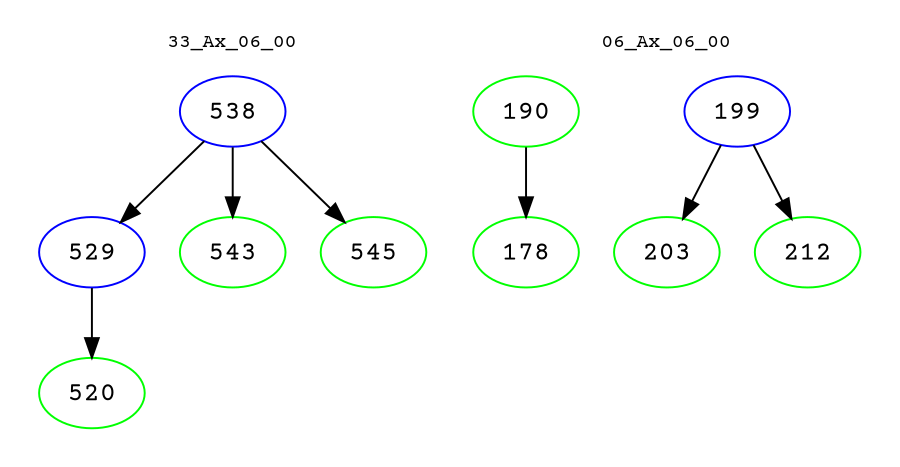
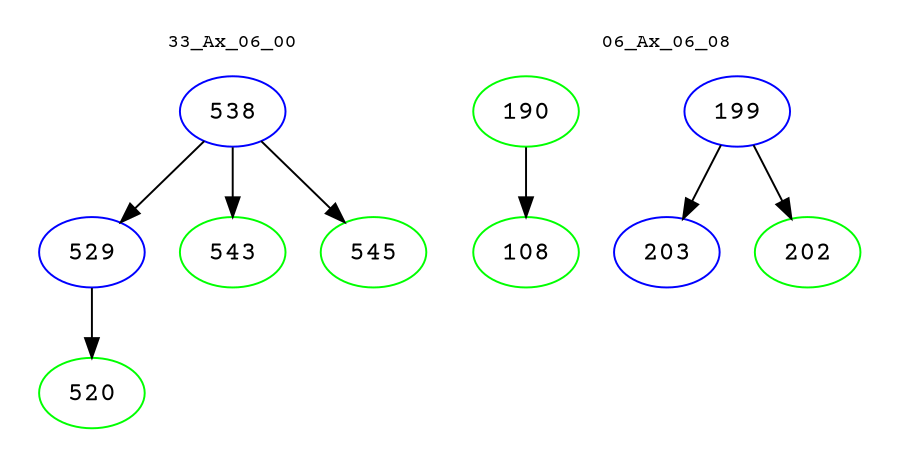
(667, 42) -> (667, 42)
(526, 252) -> (526, 252)
(667, 252) -> (667, 252)
(808, 252) -> (808, 252)
